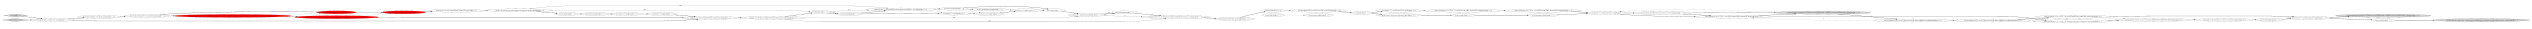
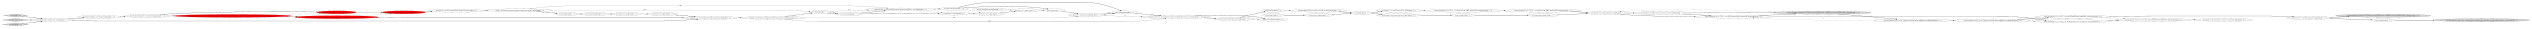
(970, 9) -> (1040, 2)
none -> (1341, 14)
(1294, 15) -> (1294, 15)
none -> (1273, 20)
(2270, 20) -> none
none -> (15, 24)
